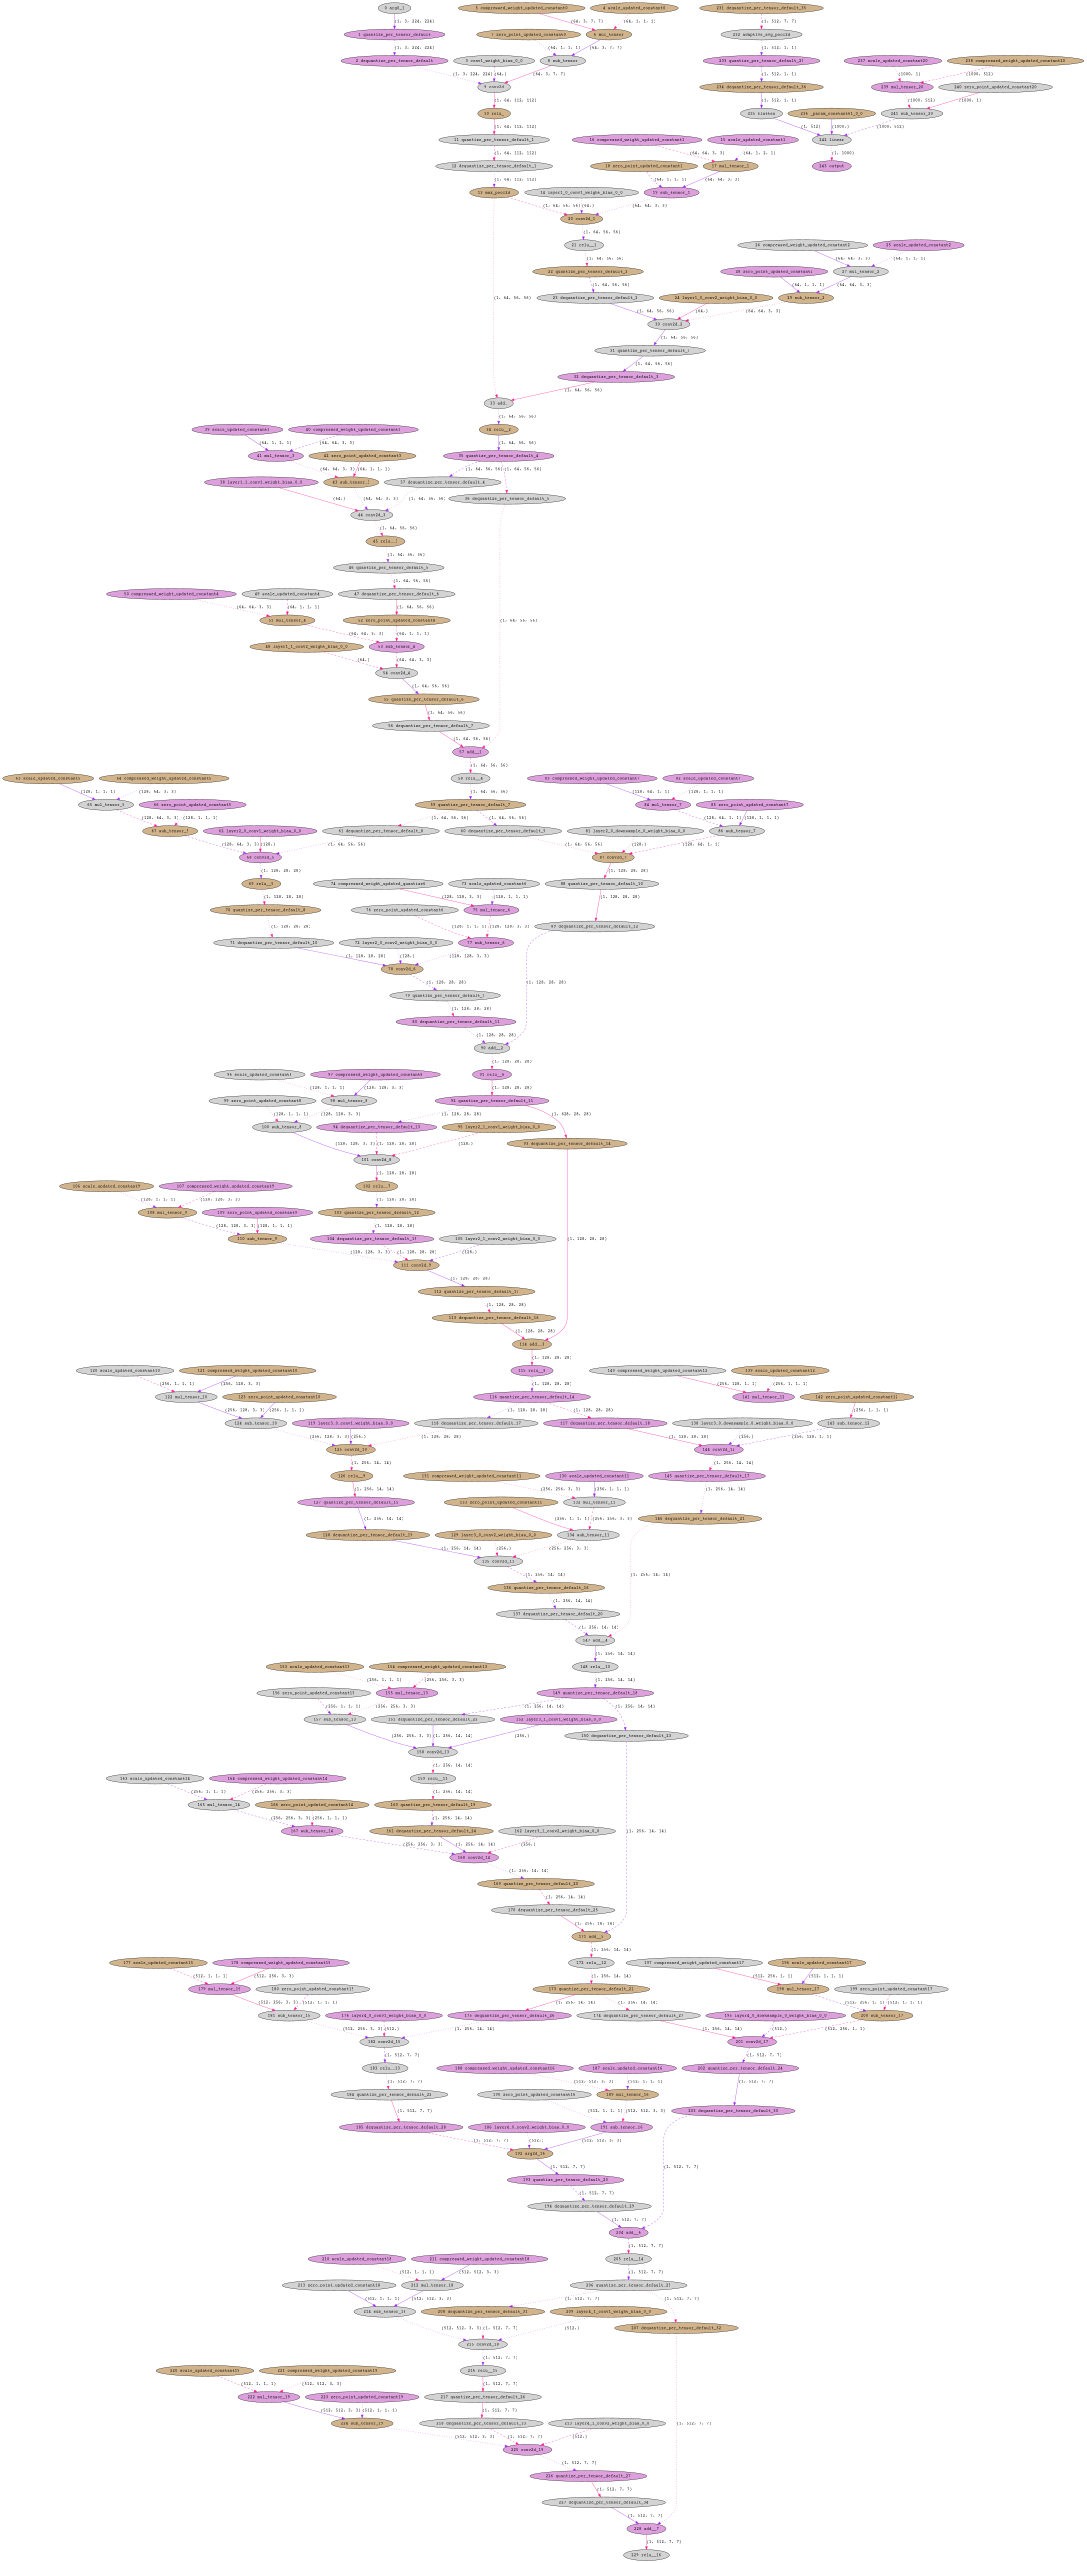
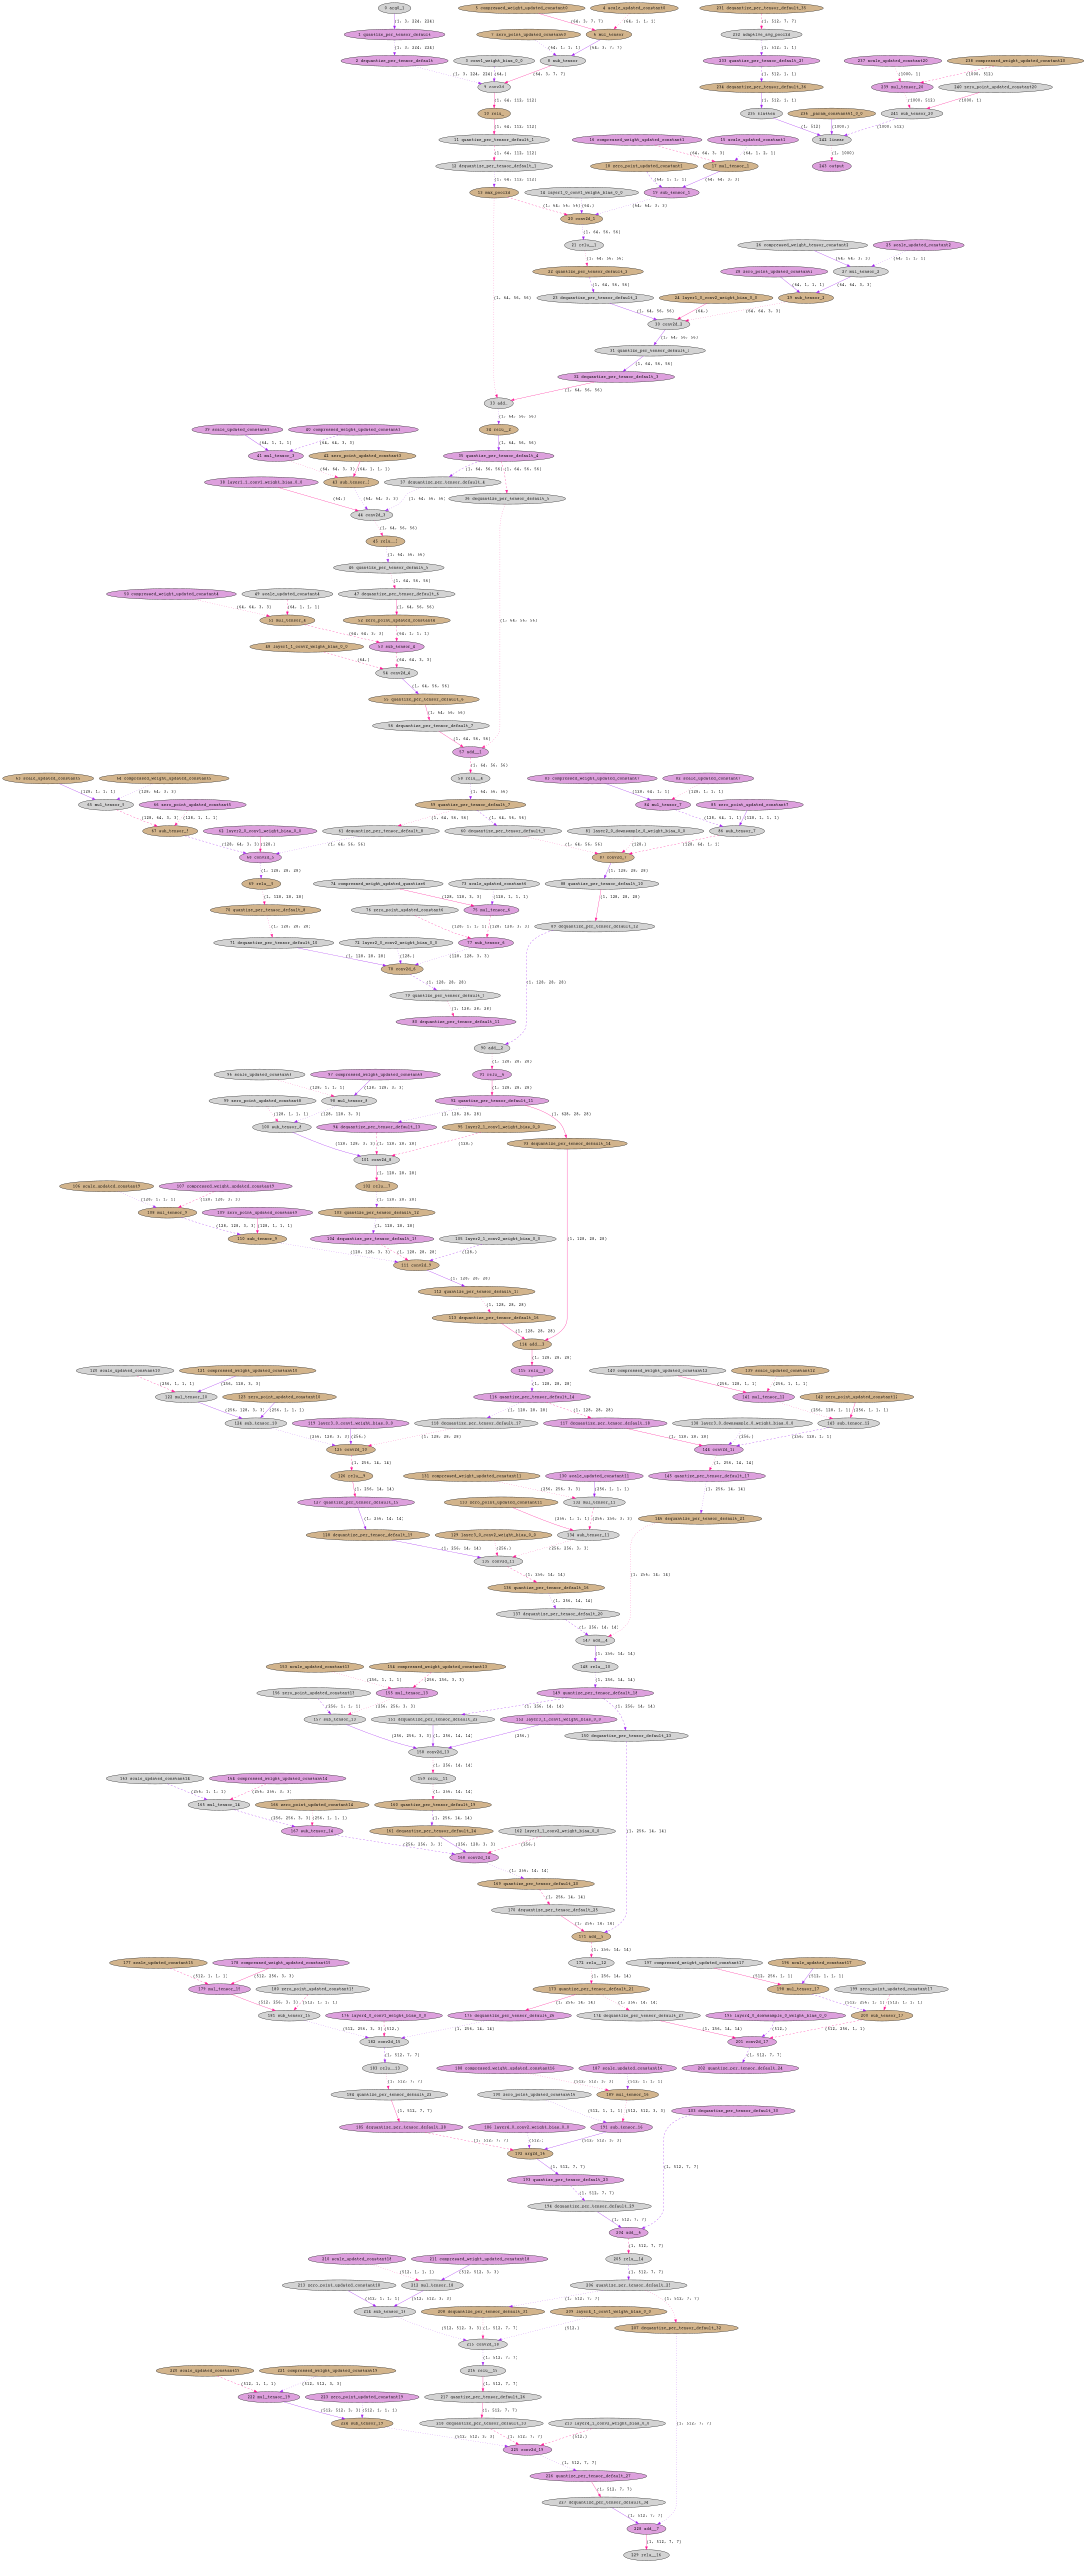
(803, 245) -> (803, 245)
(608, 869) -> (608, 869)
(473, 1034) -> none
none -> (803, 1410)
(521, 1574) -> (521, 1574)
(476, 1844) -> (476, 1844)
(737, 2088) -> none
(299, 2383) -> (299, 2383)
